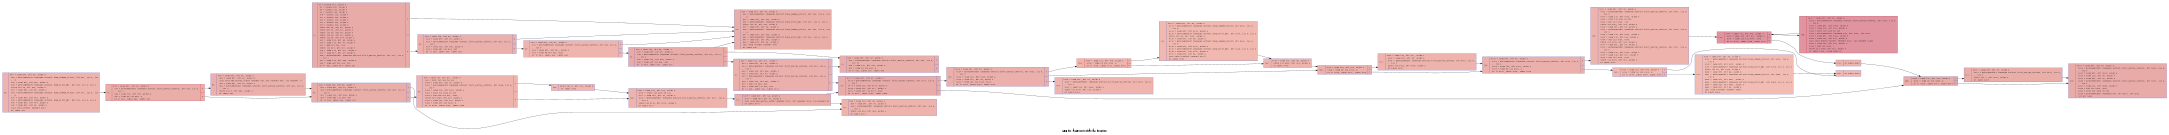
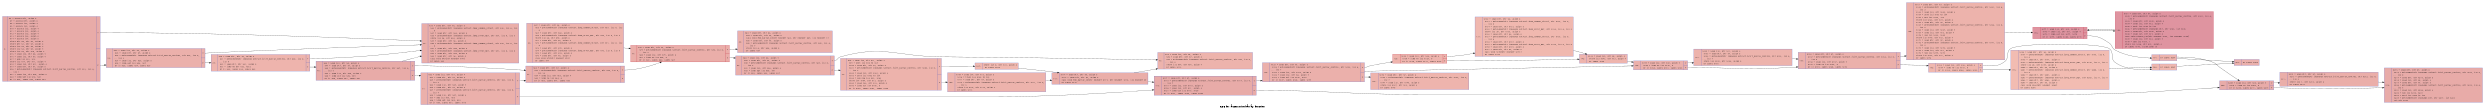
none -> (2247, 62)
none -> (643, 68)
(308, 88) -> none
(611, 91) -> (1038, 70)
